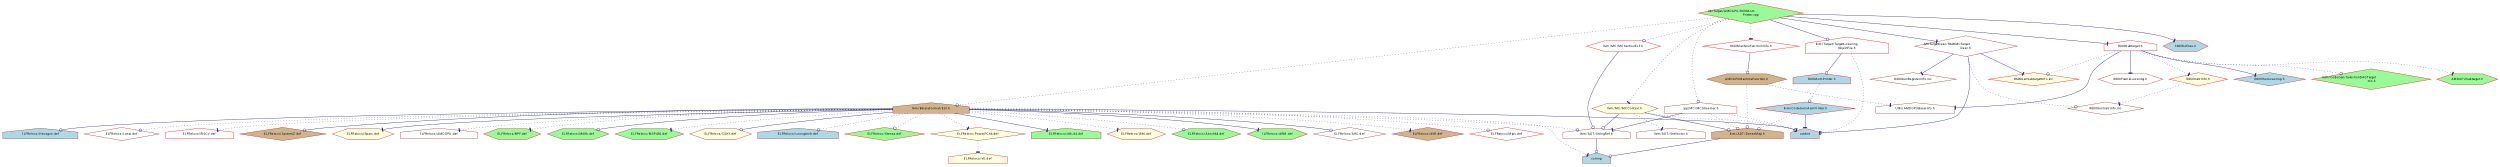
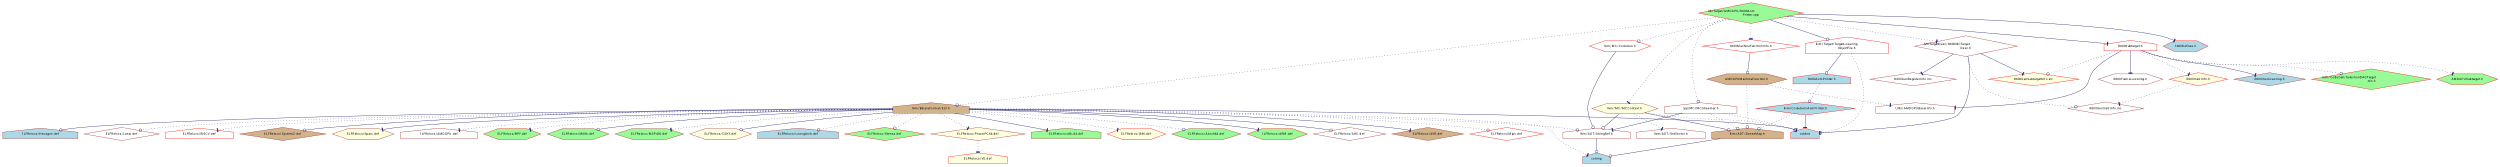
(1858, 30) -> (1858, 30)
(1623, 46) -> (1620, 46)
(1245, 117) -> (1245, 117)
